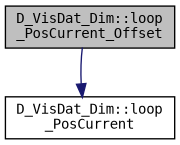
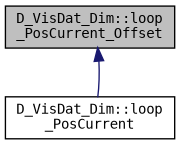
(81, 66) -> (99, 79)
